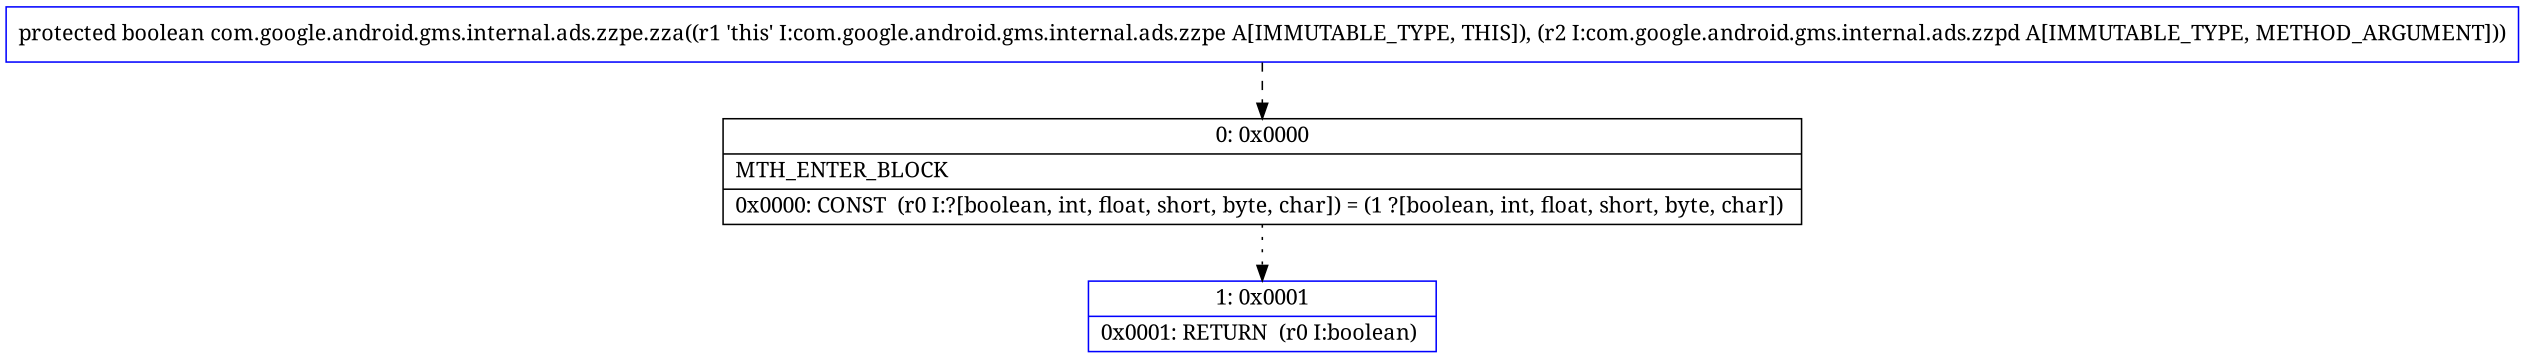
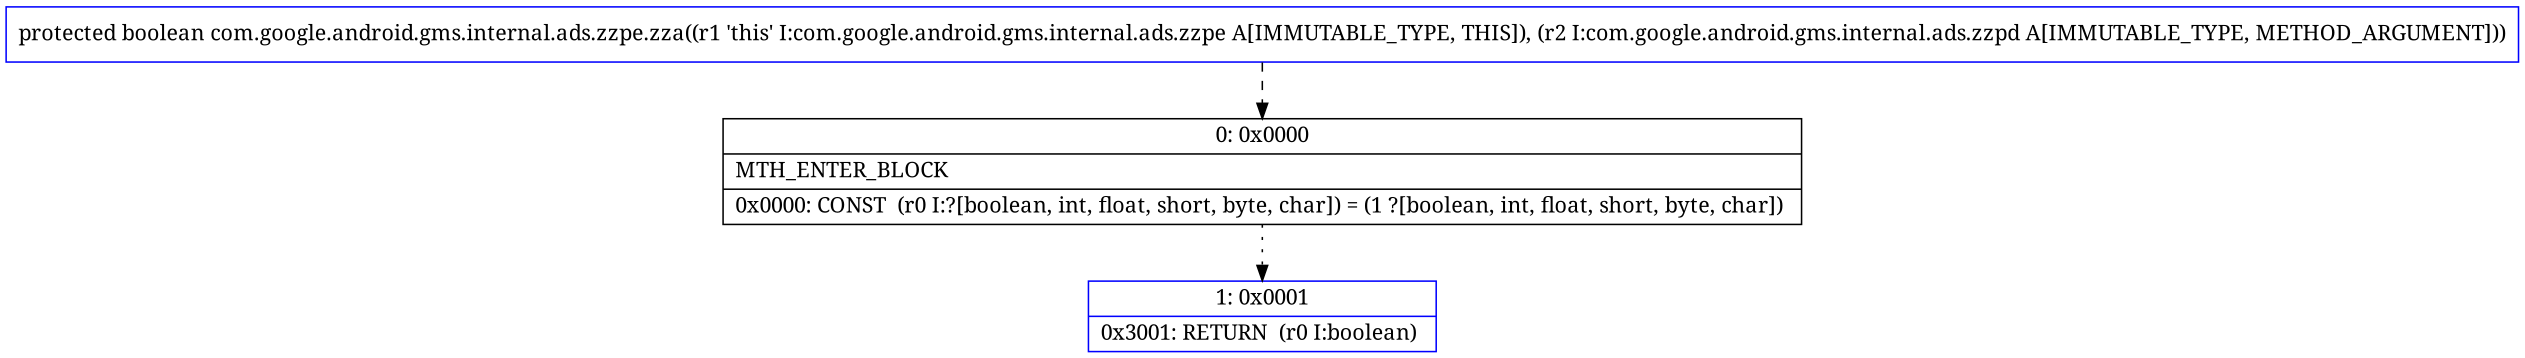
(1262, 333) -> (1262, 333)
